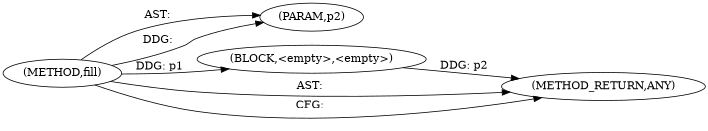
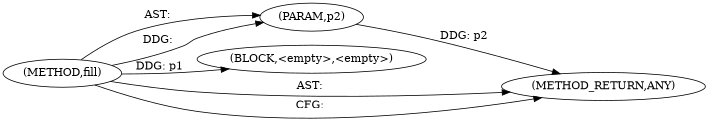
(457, 73) -> (455, 45)
